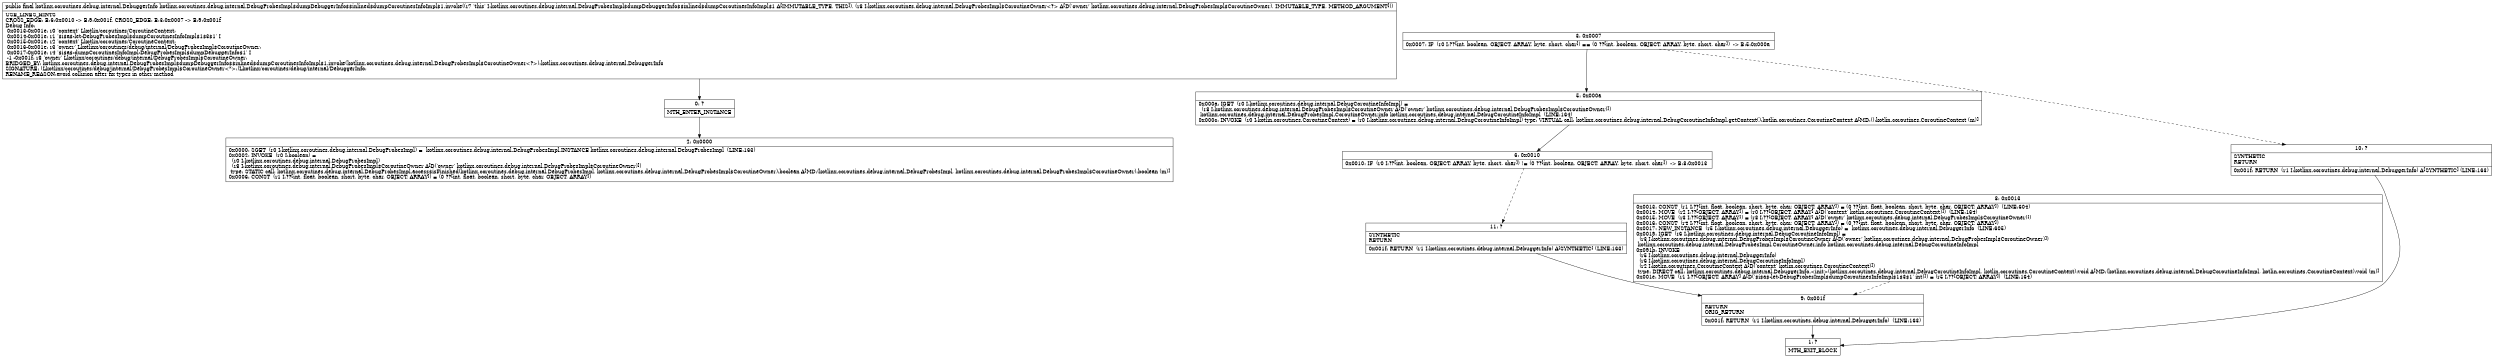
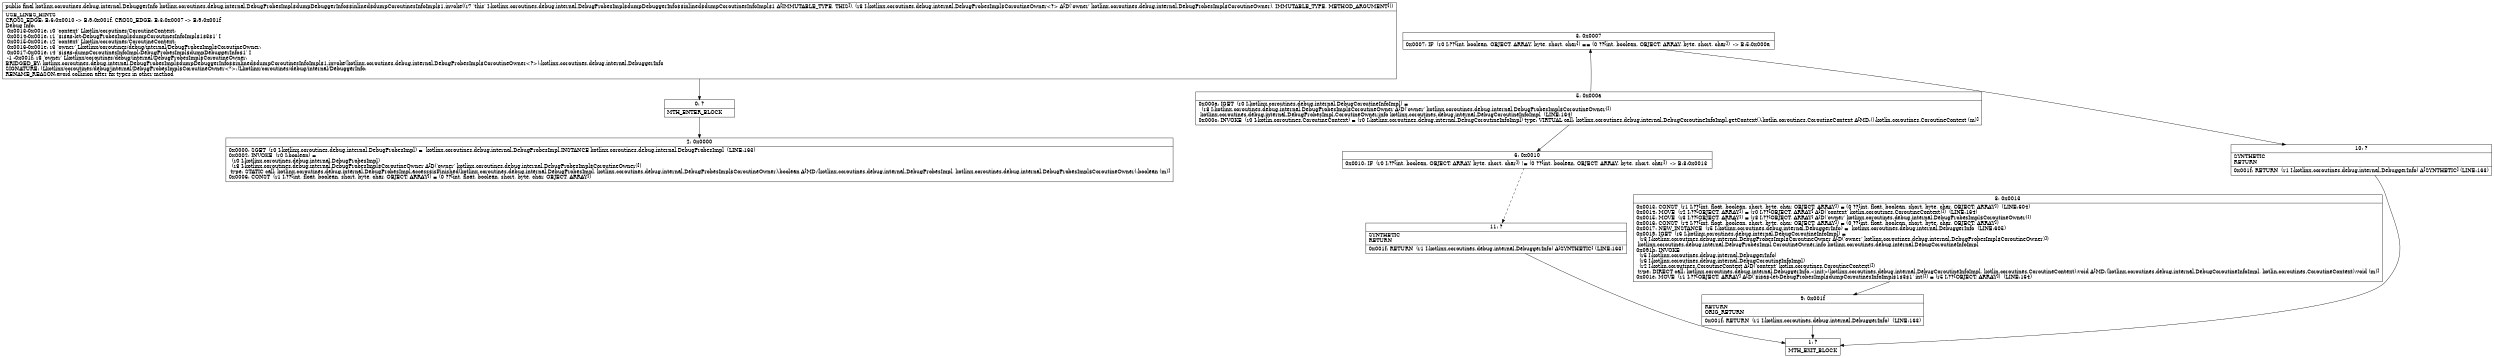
(1586, 69) -> (1591, 72)
(1972, 90) -> (1972, 90)
(699, 113) -> (695, 113)
(1616, 278) -> (1650, 309)
(1873, 288) -> (1873, 288)
